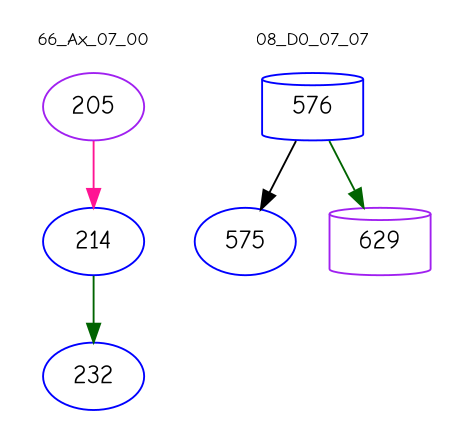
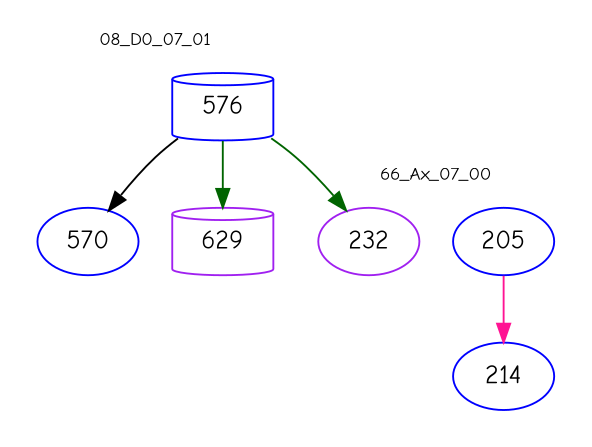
(313, 40) -> (155, 40)
(94, 107) -> (504, 242)
(245, 242) -> (88, 242)
(94, 300) -> (315, 175)
(94, 376) -> (369, 242)
